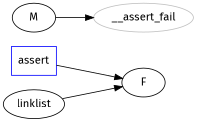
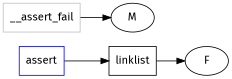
(71, 18) -> (92, 18)
(144, 18) -> (42, 18)
(86, 71) -> (83, 61)
(34, 104) -> (133, 61)
